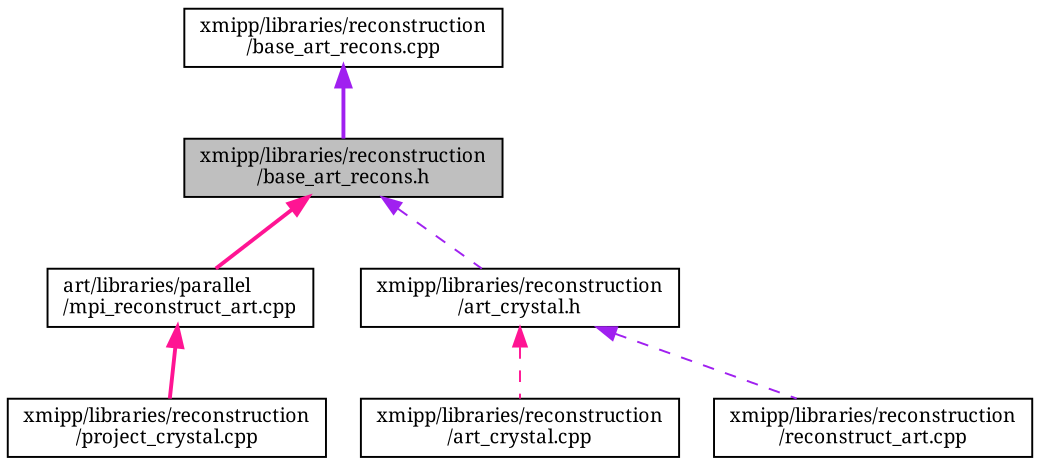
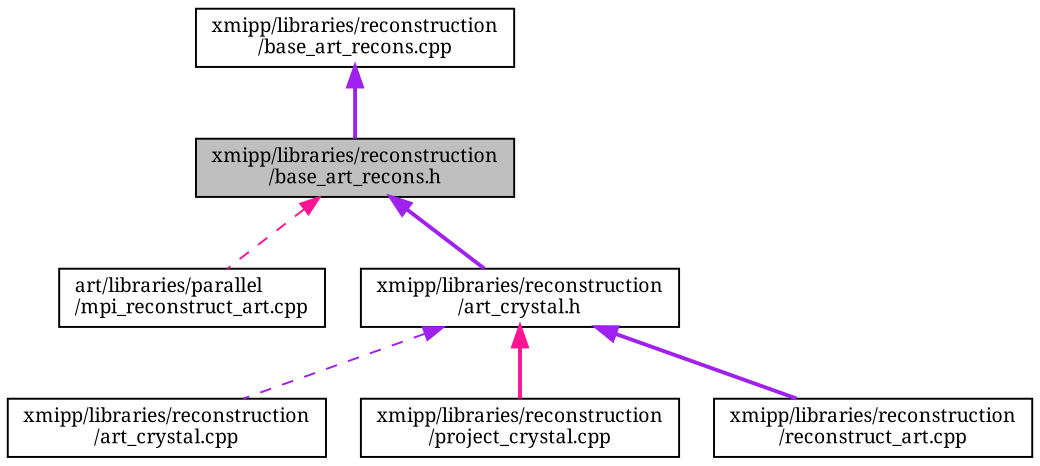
(254, 239) -> (266, 239)
(440, 239) -> (445, 239)
(706, 366) -> (706, 366)
(173, 373) -> (520, 373)
(520, 373) -> (334, 366)
